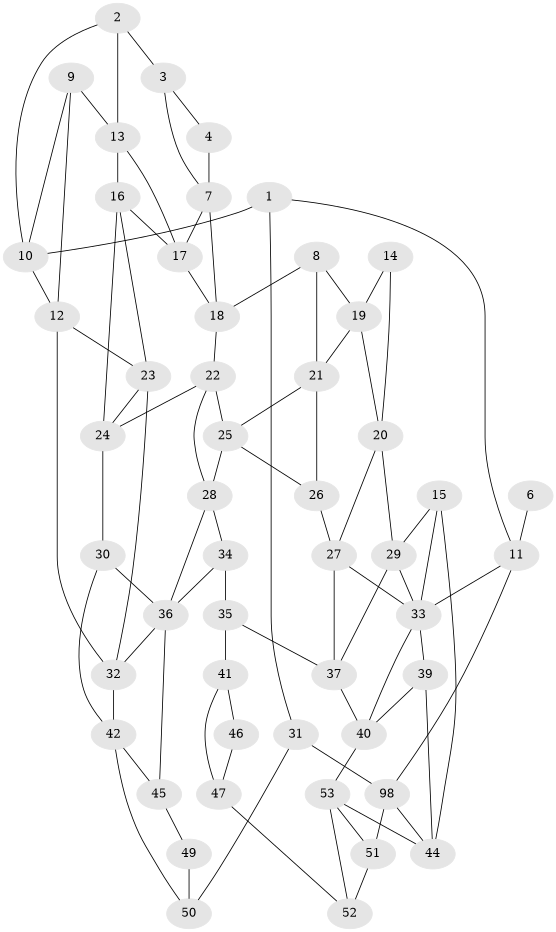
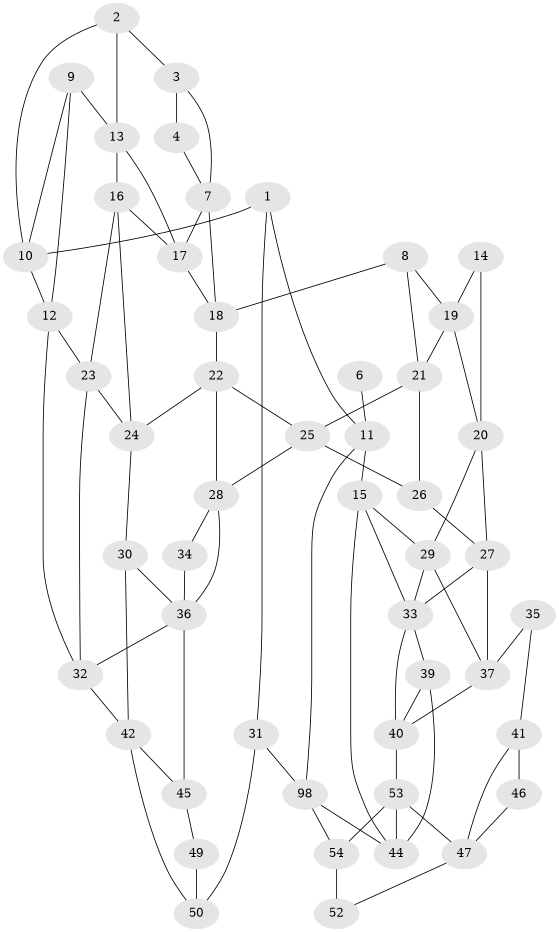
(226, 585) -> none
(468, 585) -> (364, 461)
(339, 854) -> (430, 824)
(373, 854) -> (337, 854)
